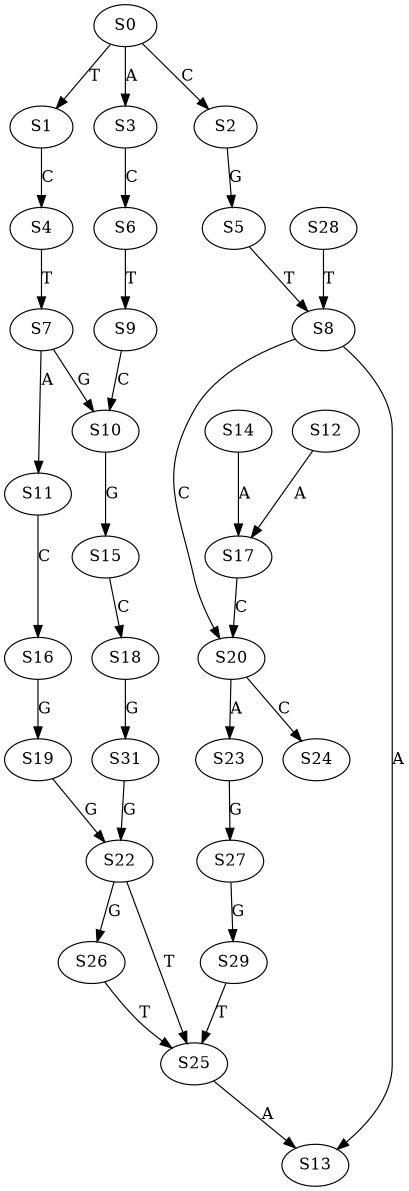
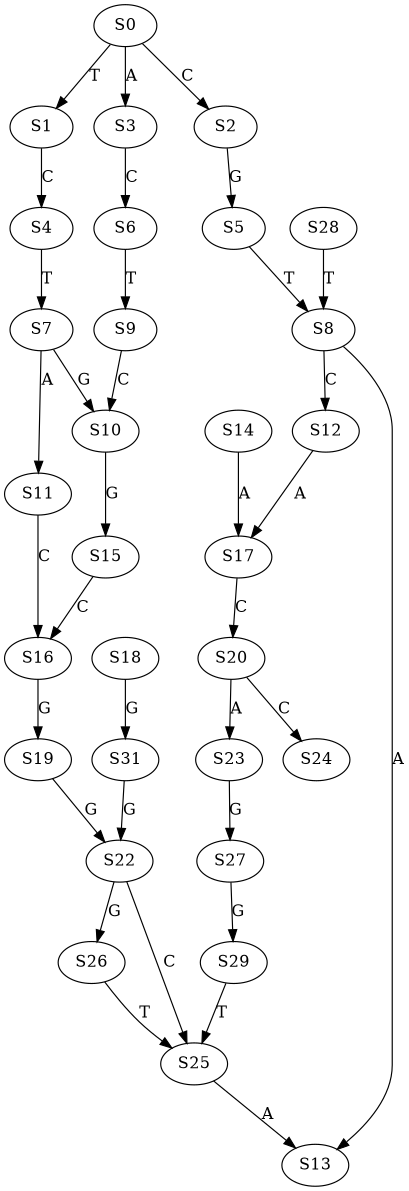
(176, 457) -> (325, 375)
(114, 602) -> (75, 603)
(170, 963) -> (170, 963)
